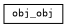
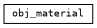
(33, 14) -> (48, 14)
